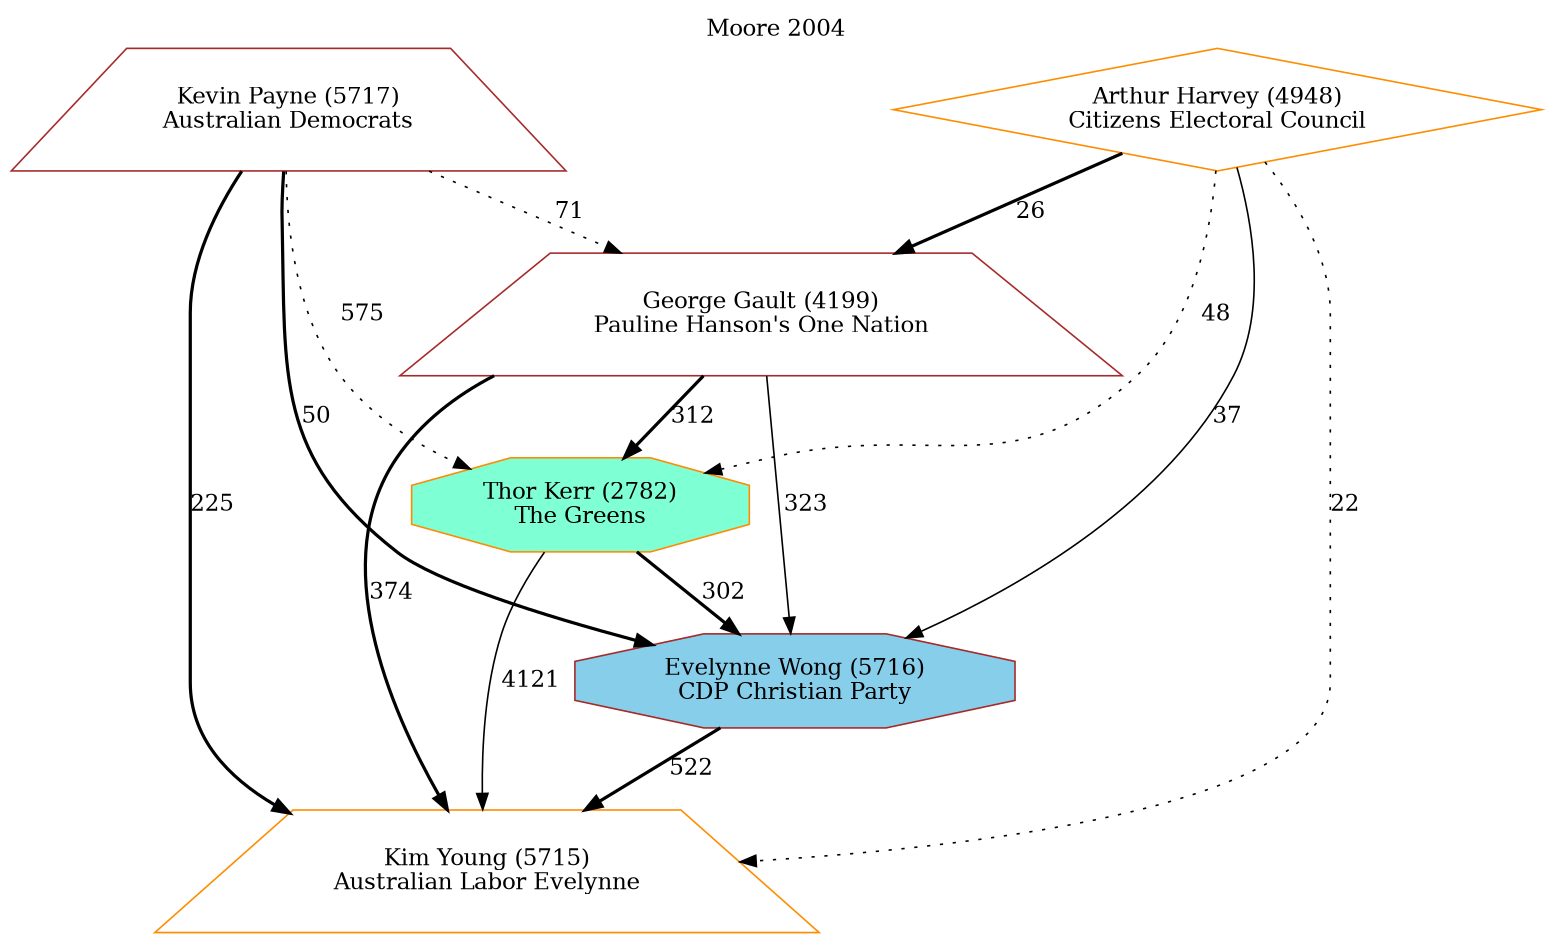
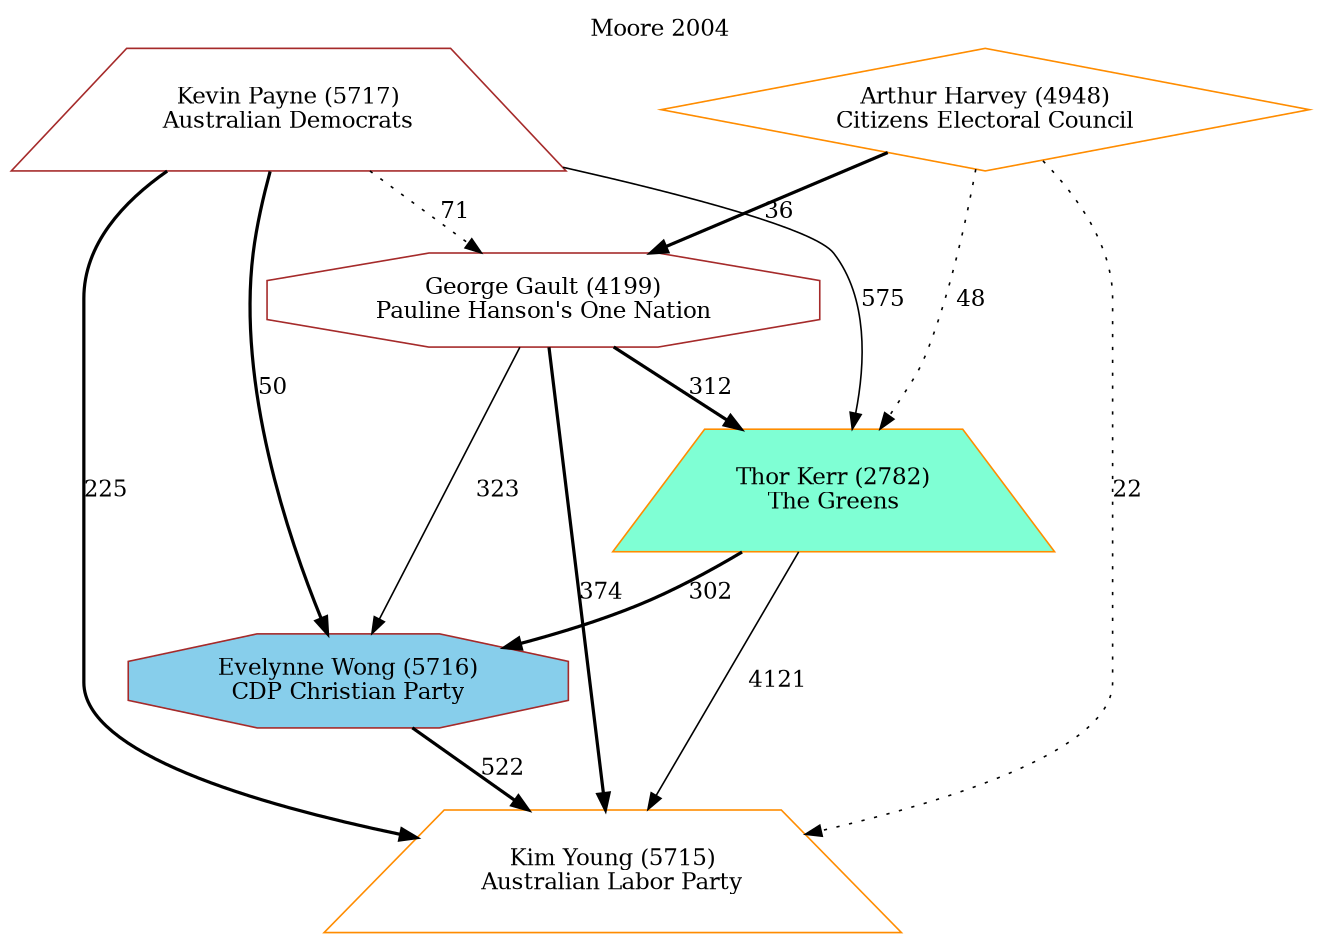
(1031, 212) -> (780, 212)
(761, 314) -> (543, 300)
(322, 346) -> (781, 226)
(1177, 456) -> none
(580, 505) -> (834, 490)
(487, 871) -> (613, 871)
